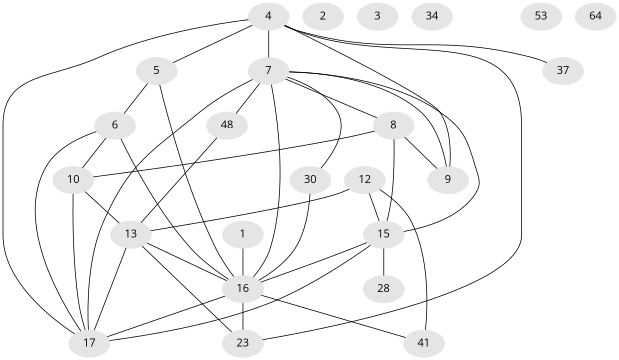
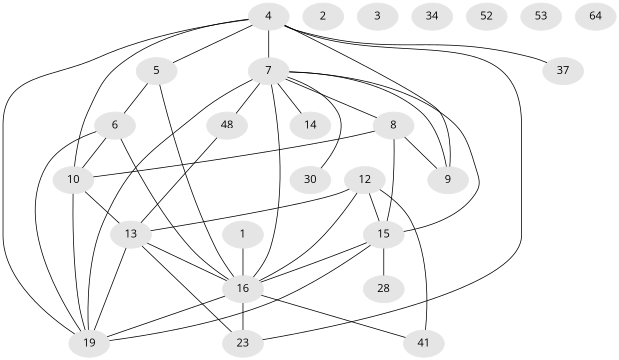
none -> (487, 17)
none -> (129, 57)
none -> (310, 126)
(297, 245) -> (315, 244)
(89, 344) -> (89, 344)
